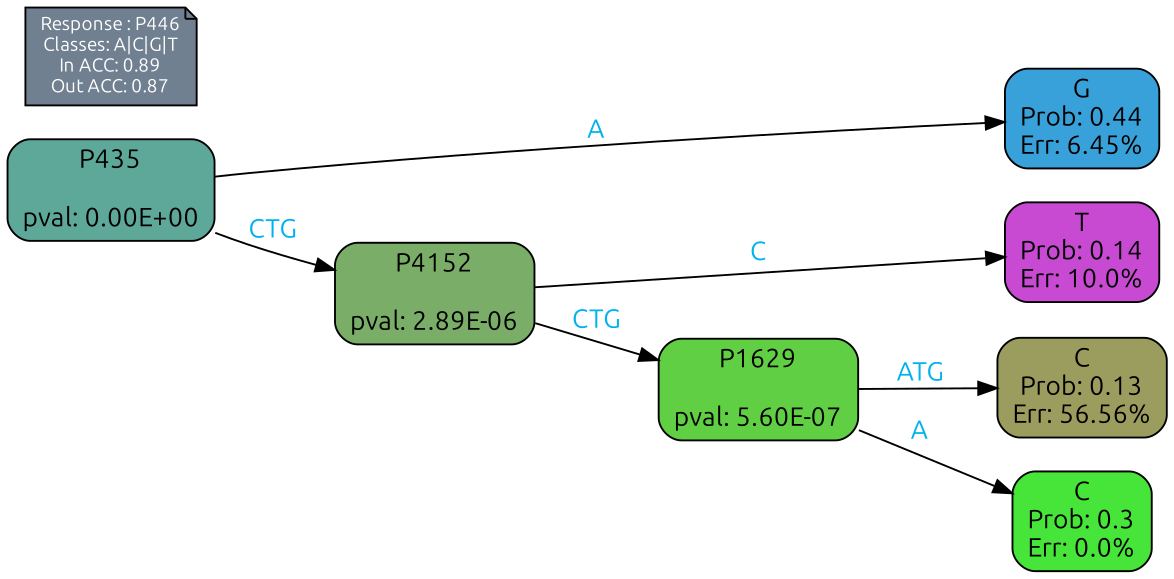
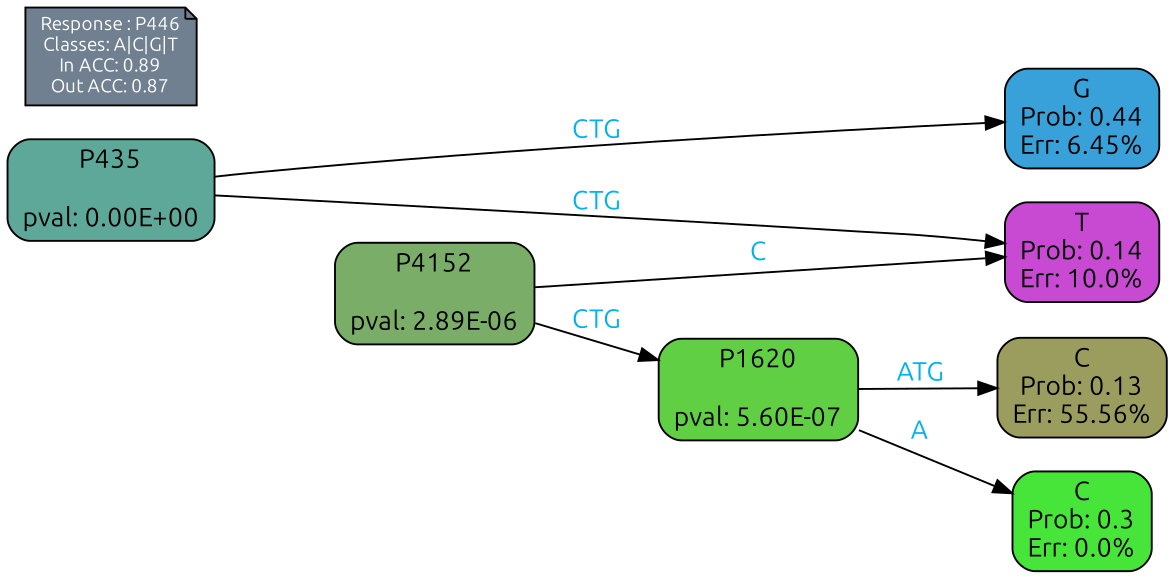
(597, 131) -> (597, 131)
(265, 250) -> (600, 216)
(1082, 388) -> (1082, 388)
(758, 390) -> (758, 390)
